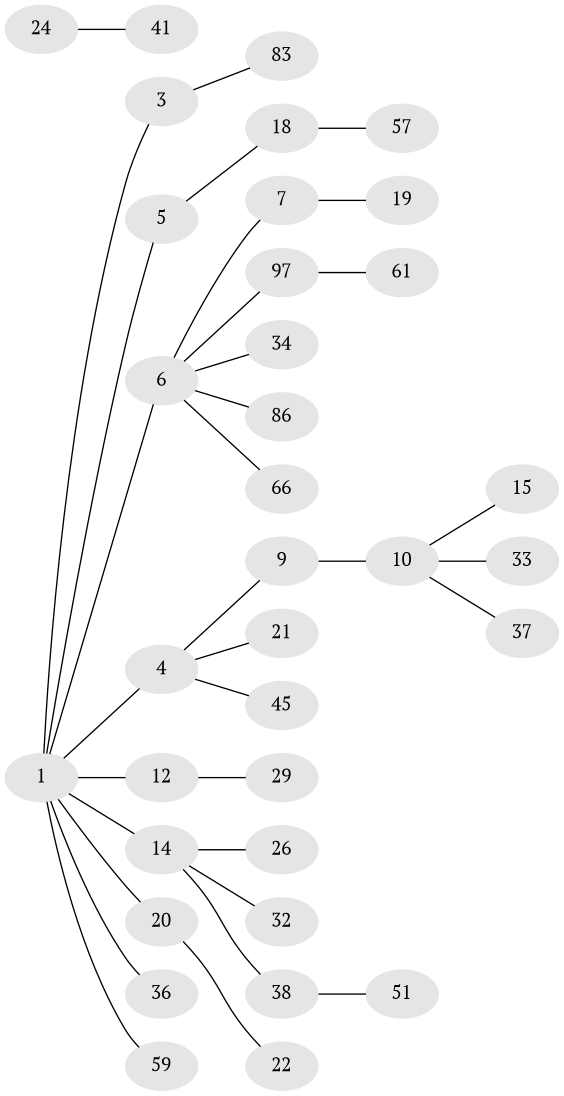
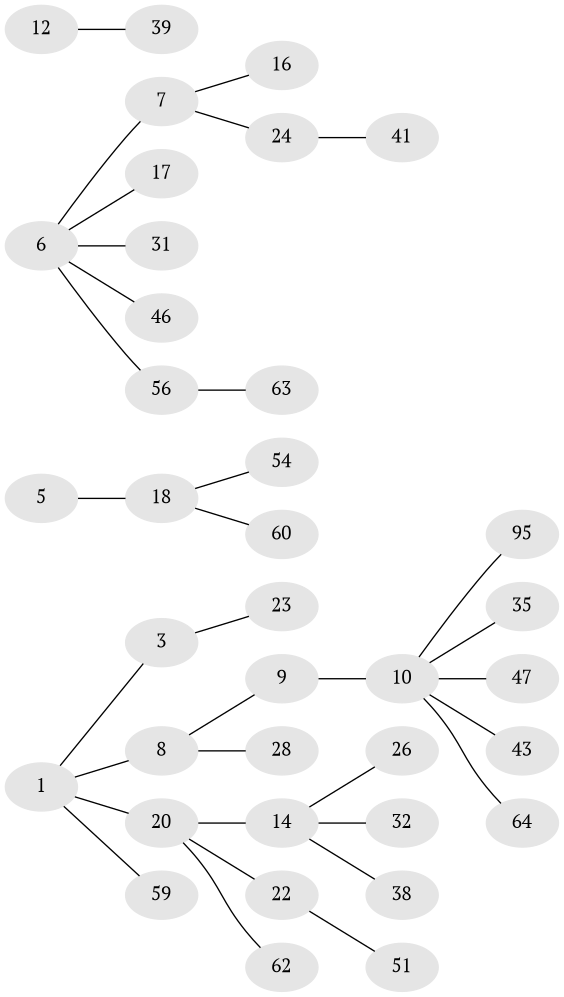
(282, 56) -> (282, 607)
none -> (222, 120)
(402, 128) -> (282, 462)
(402, 200) -> (282, 65)
(282, 273) -> (162, 174)
(402, 273) -> none
(282, 345) -> (162, 246)
none -> (282, 390)
(282, 417) -> (162, 318)
(282, 489) -> (162, 390)
(522, 489) -> (522, 534)
(93, 497) -> none
none -> (282, 534)
(522, 561) -> (522, 607)
(102, 579) -> none
(282, 633) -> (282, 751)
(522, 633) -> (522, 679)
(162, 669) -> (162, 751)
(282, 705) -> none
none -> (522, 751)
(102, 778) -> none
(282, 778) -> (162, 29)
(102, 814) -> (222, 823)
none -> (522, 823)
none -> (282, 967)
(162, 994) -> none
(342, 994) -> (342, 931)
